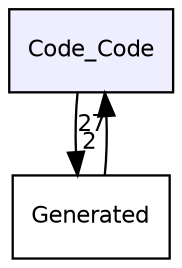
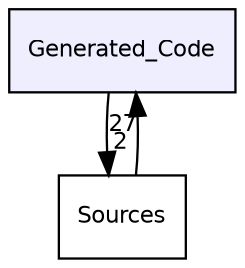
(91, 51) -> (122, 51)
(91, 217) -> (122, 217)
